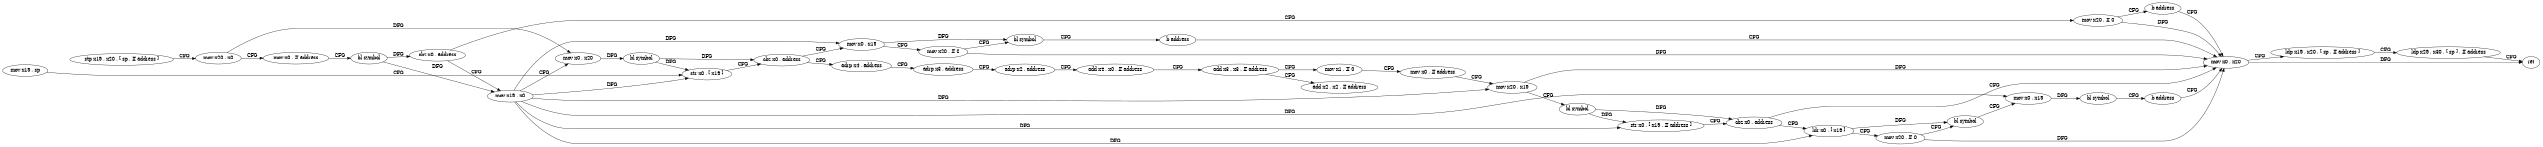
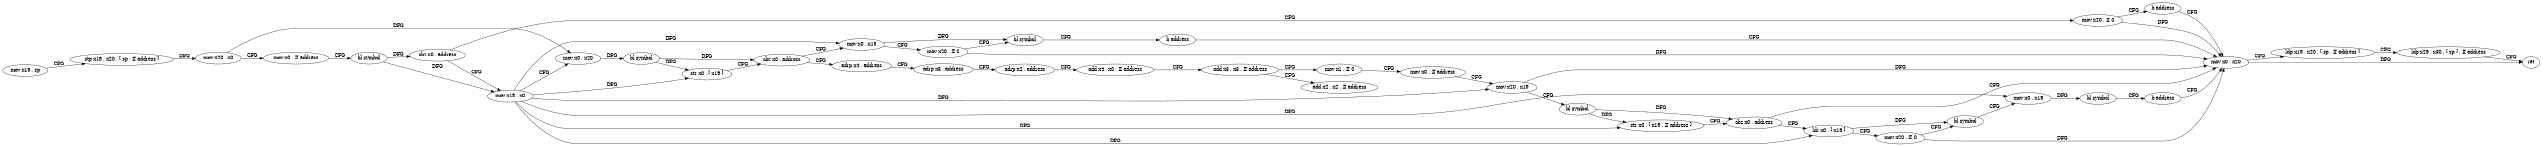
(184, 56) -> (184, 56)
(363, 76) -> (64, 66)
